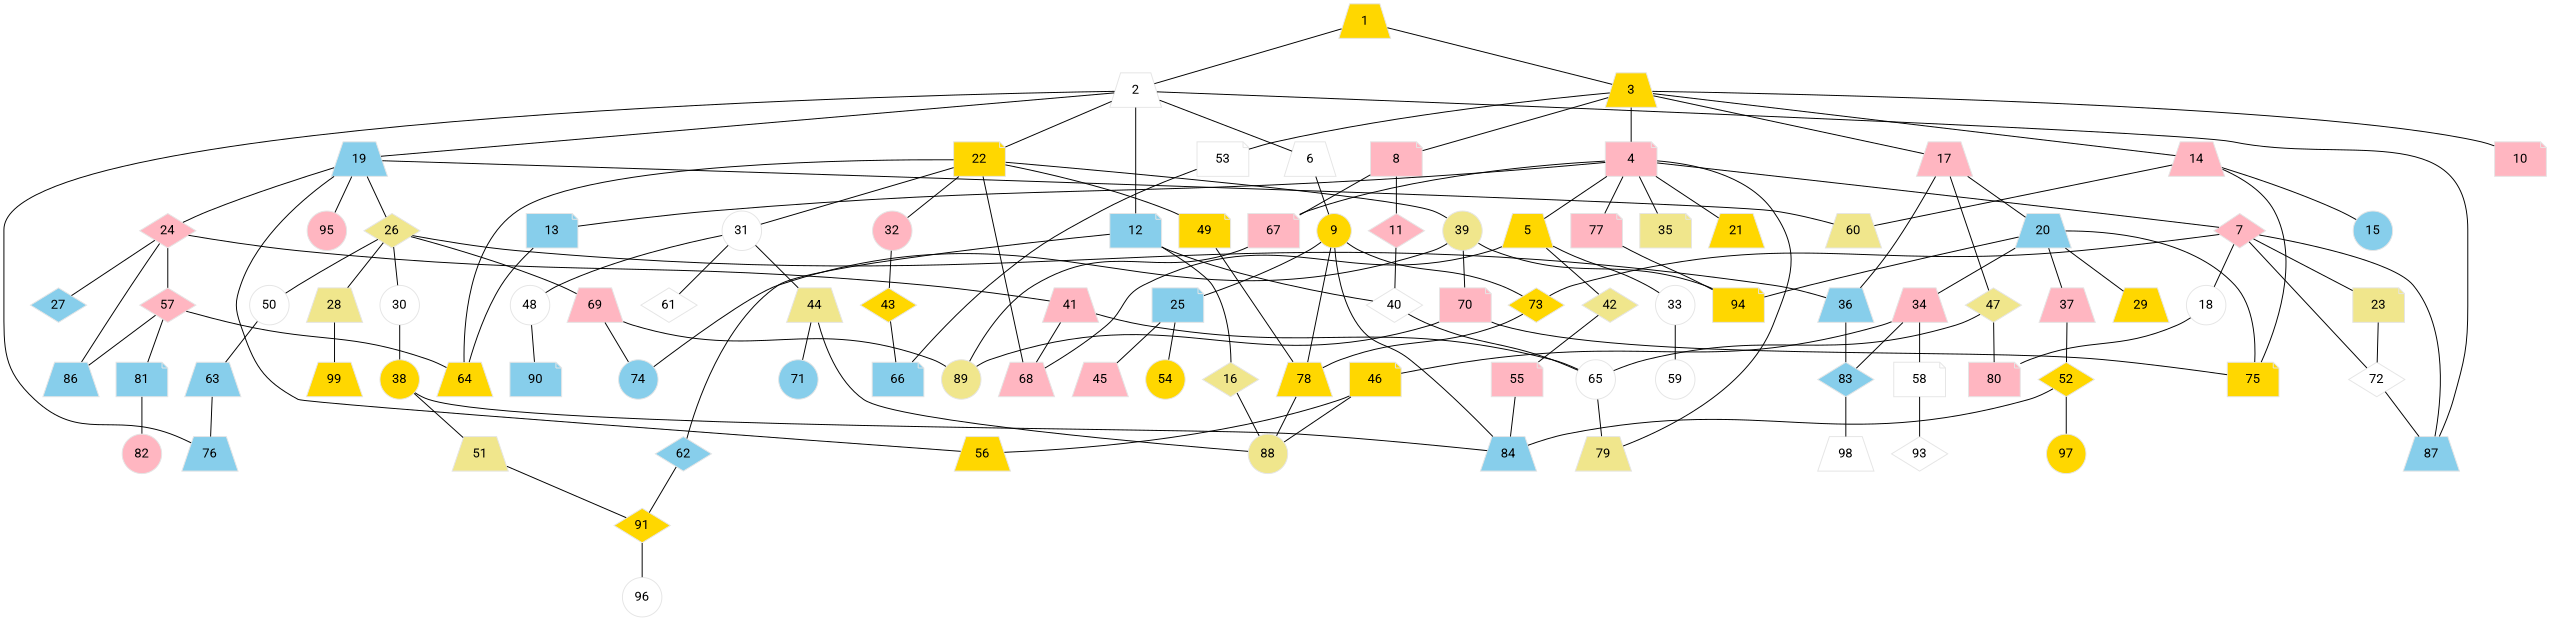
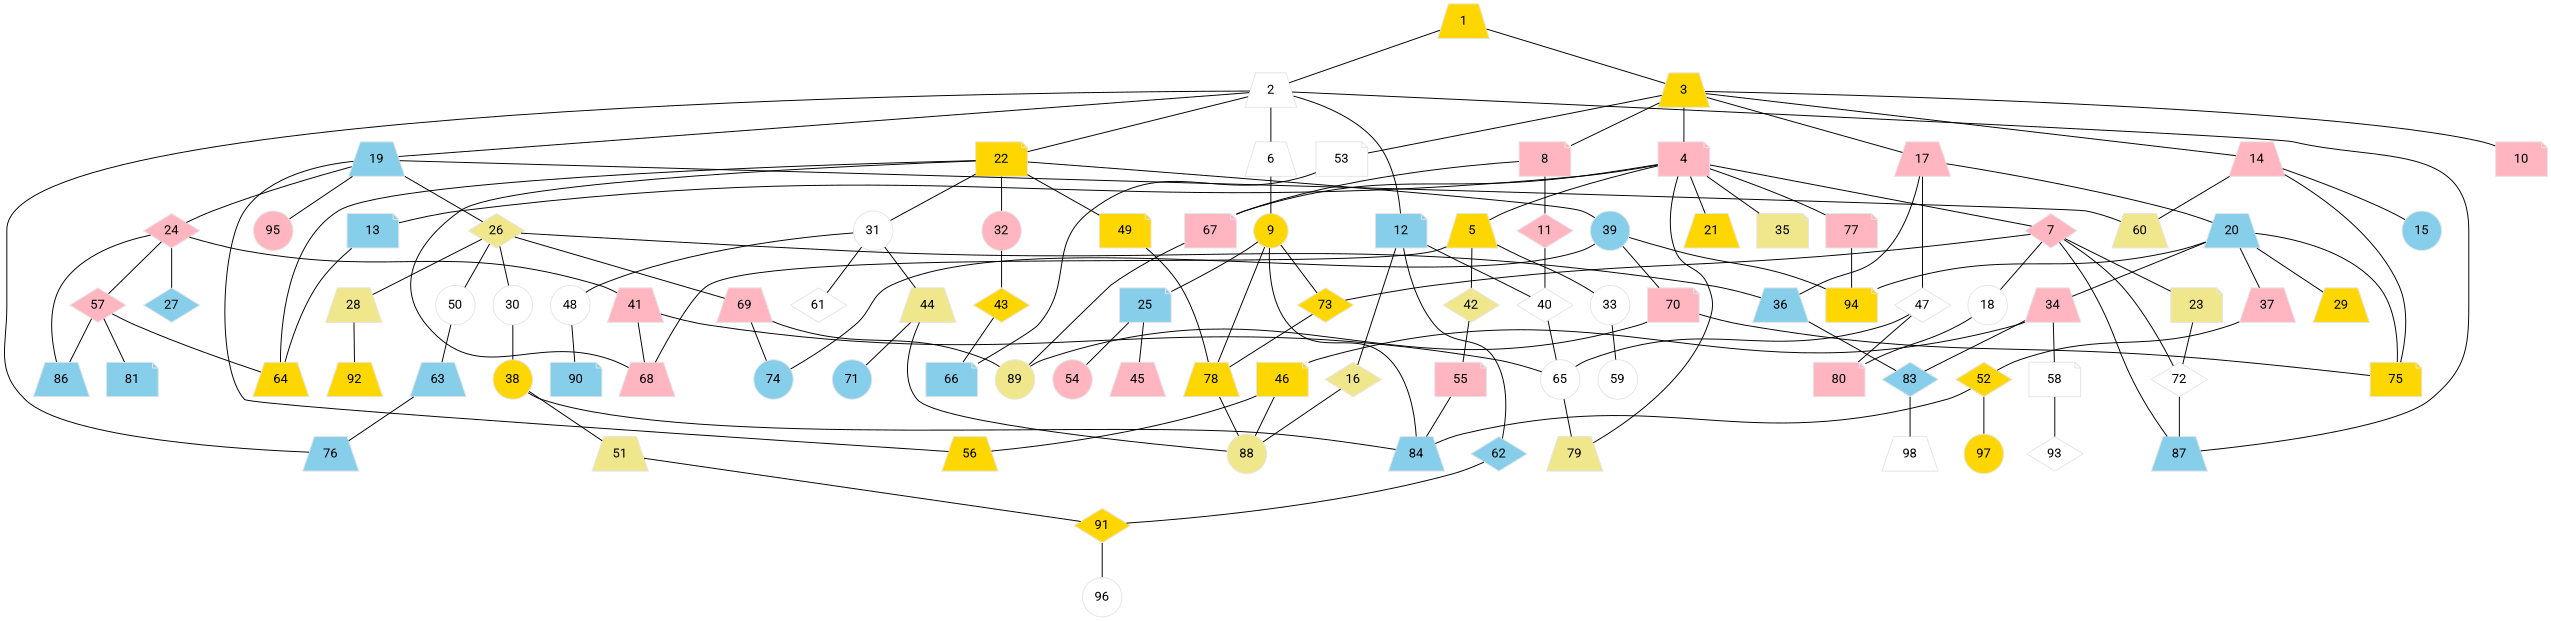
(1463, 231) -> (1610, 231)
(1993, 305) -> (1923, 305)
(335, 379) -> (355, 379)
(1165, 379) -> (1072, 379)
(142, 454) -> none
